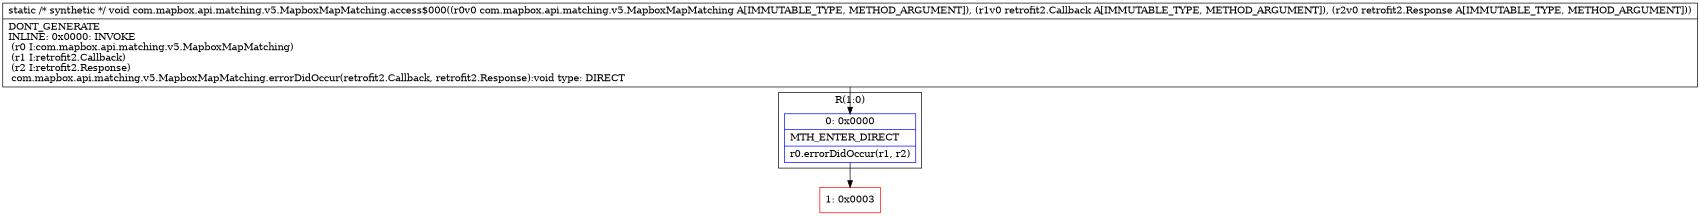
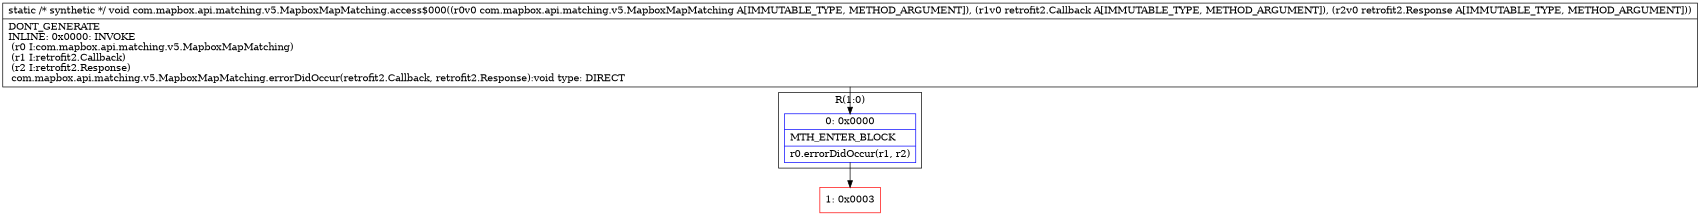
(845, 138) -> (843, 138)
